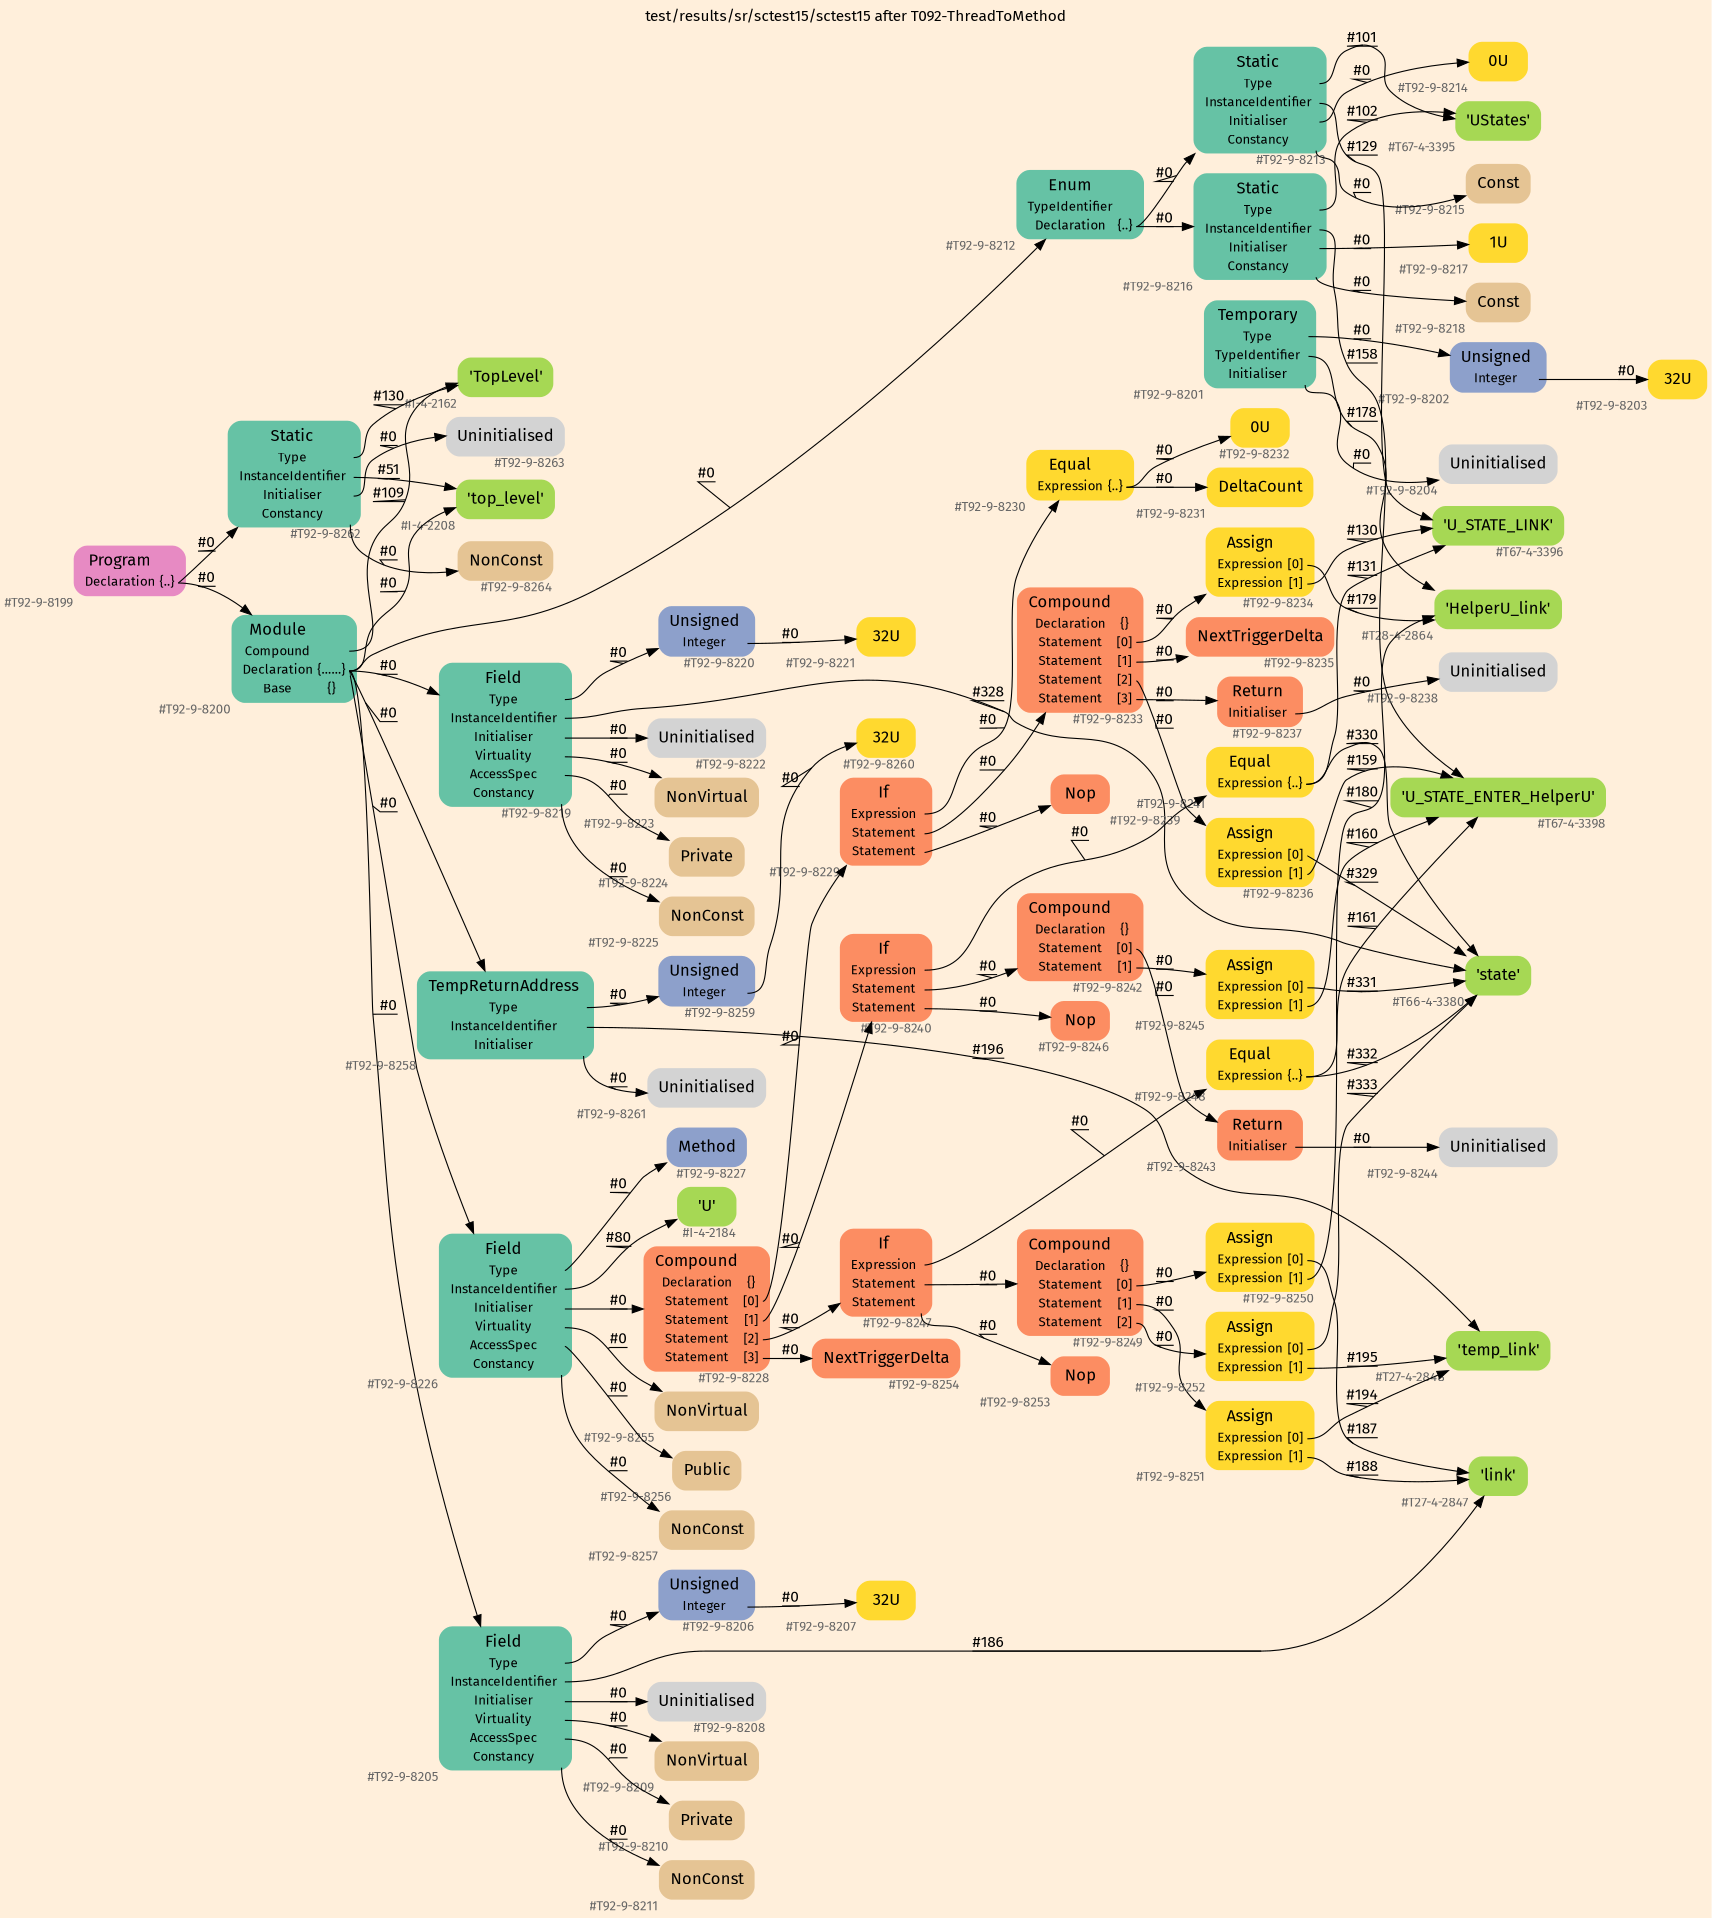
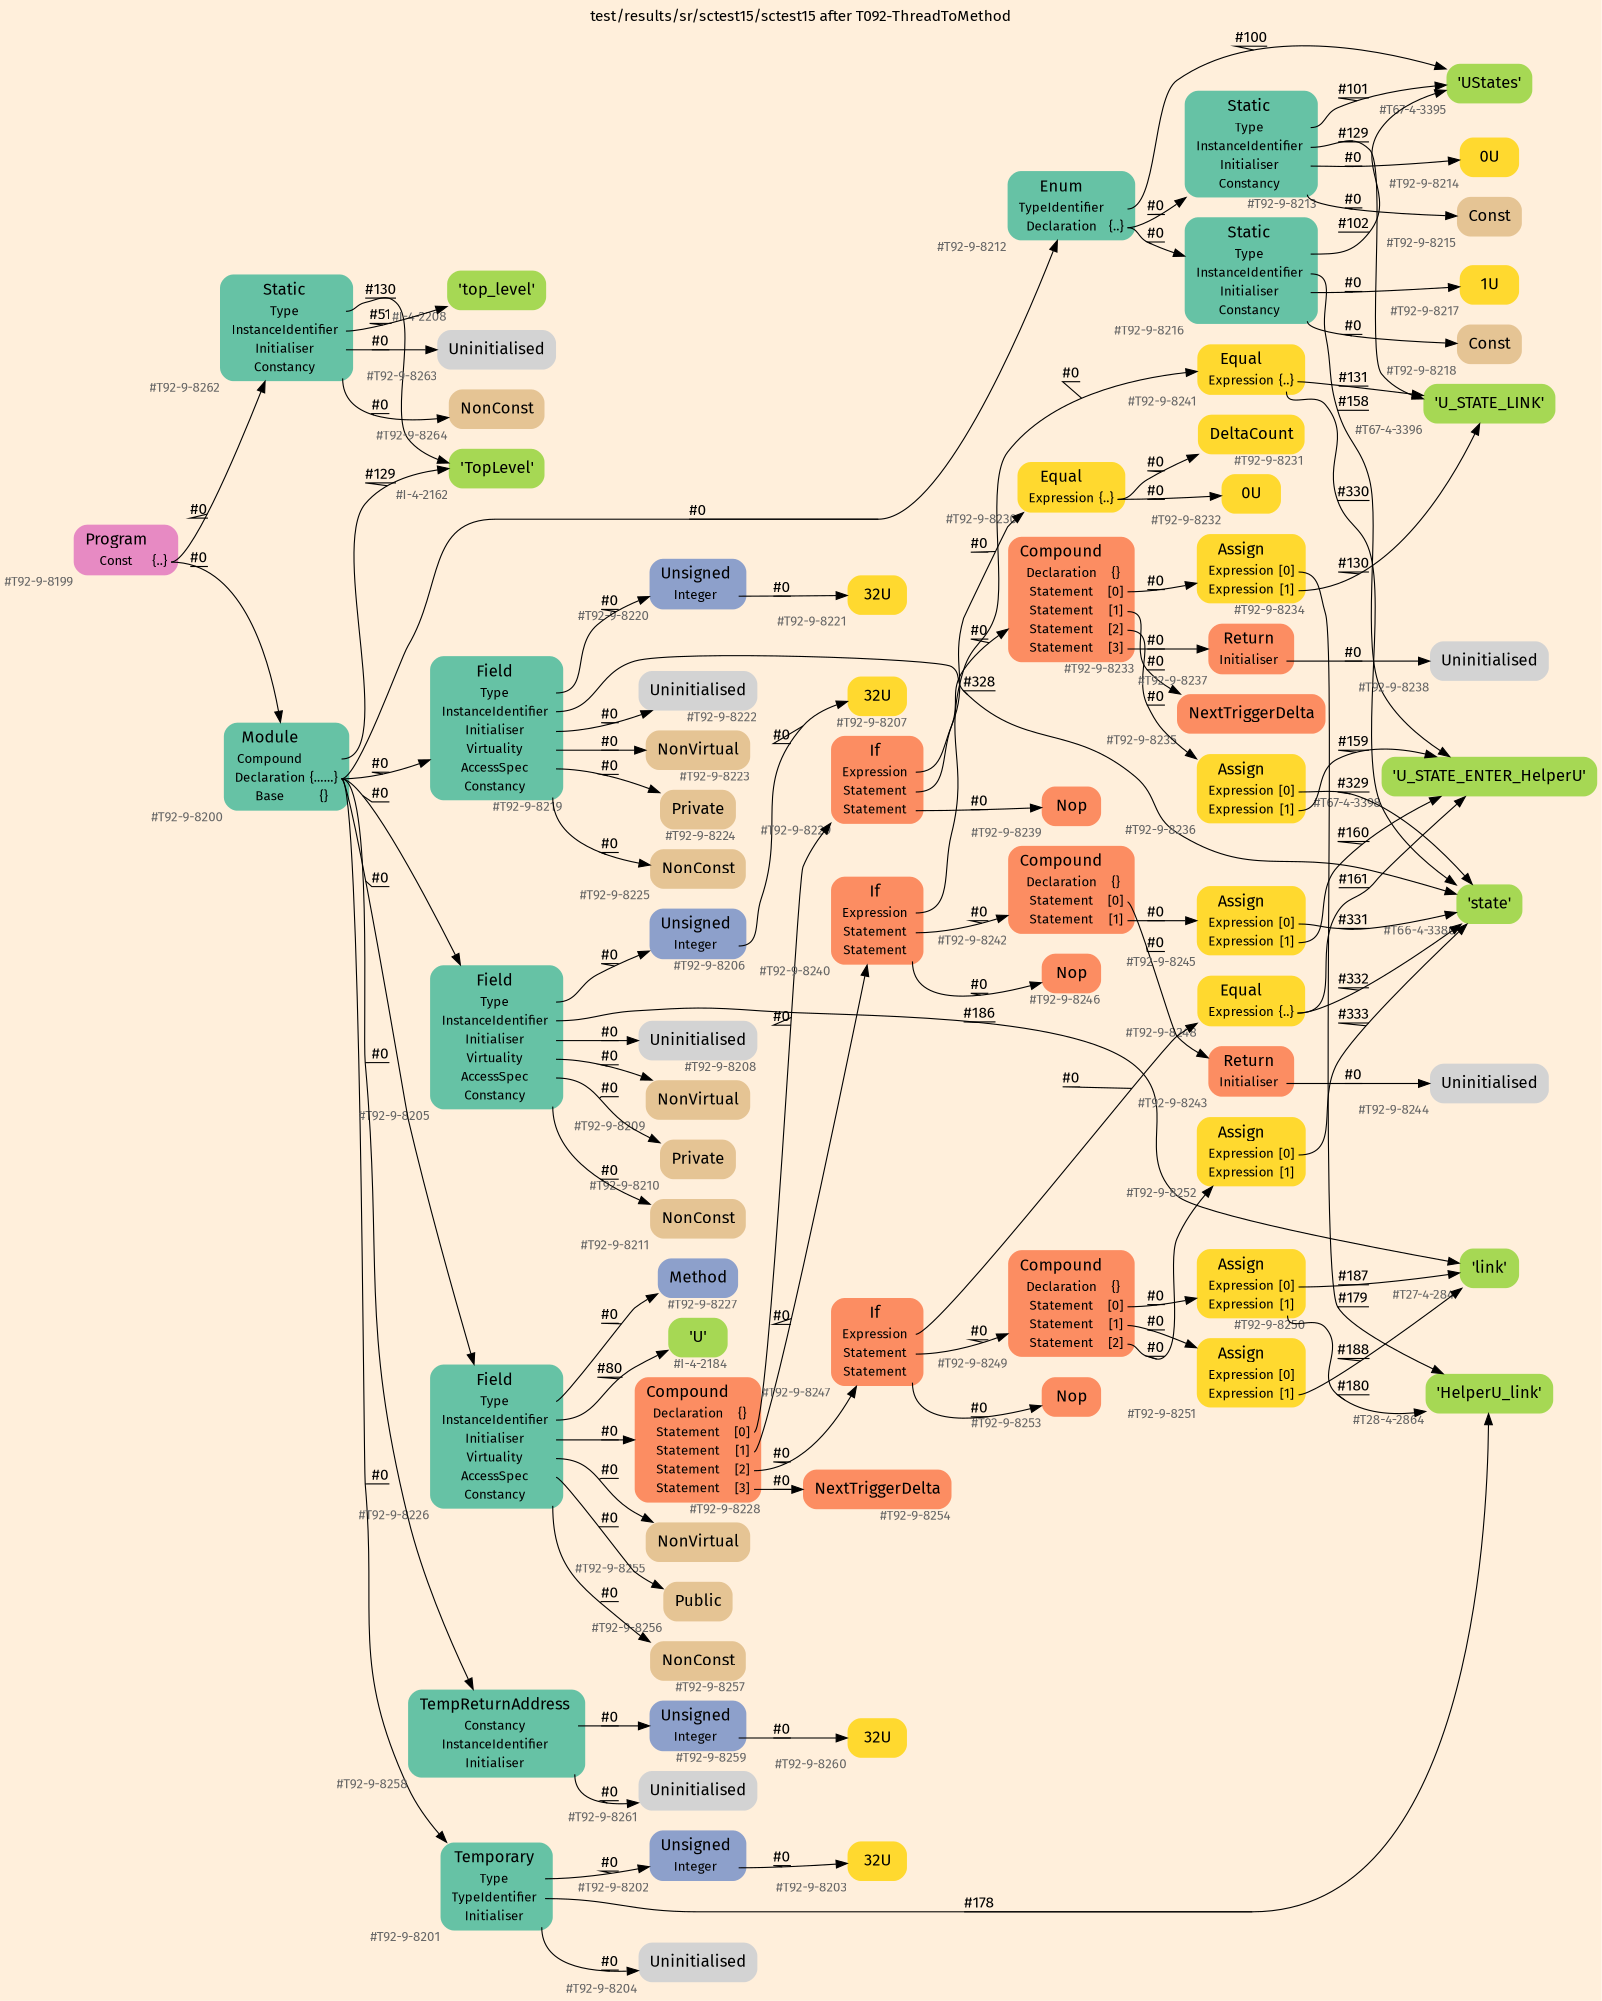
none -> (1233, 55)
(389, 493) -> (381, 475)
(120, 582) -> (117, 561)
(404, 594) -> (363, 1314)
(504, 1008) -> (495, 1726)
(1498, 1351) -> none
